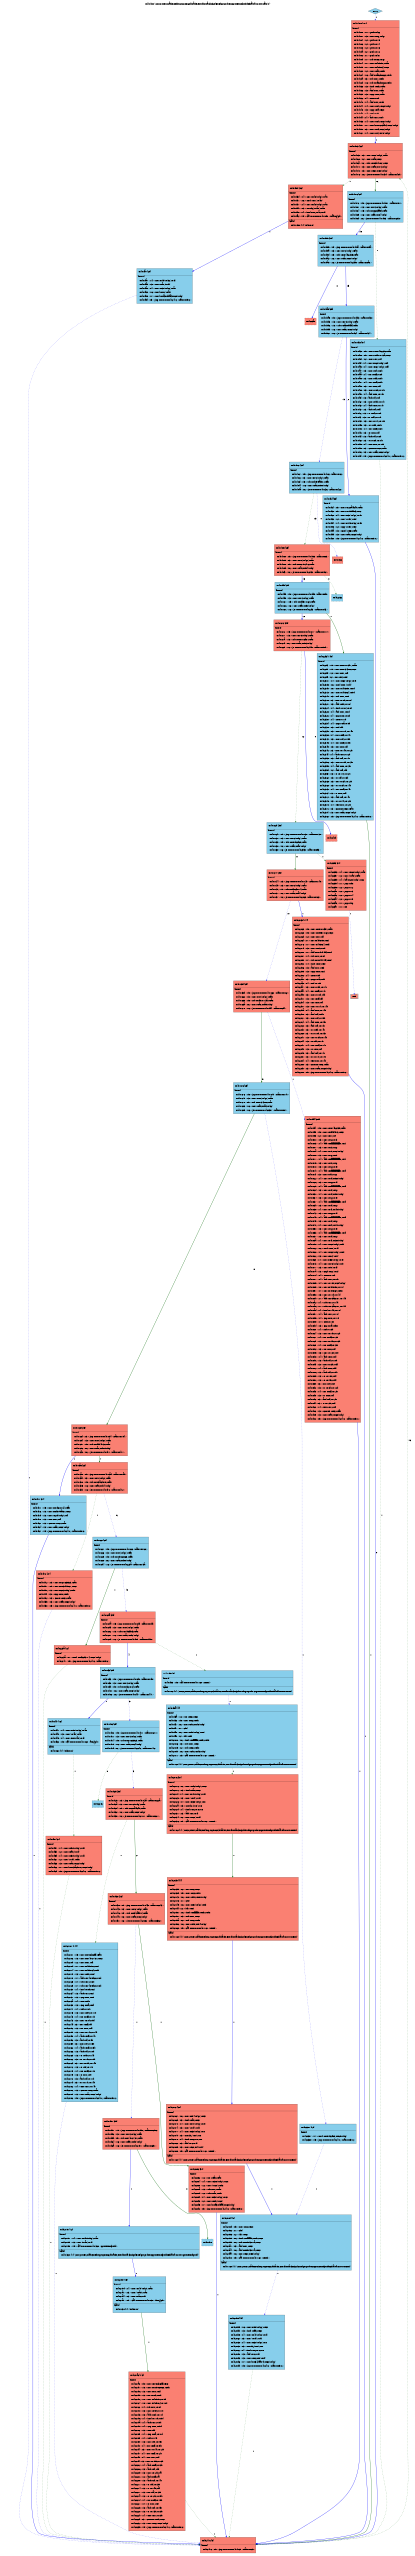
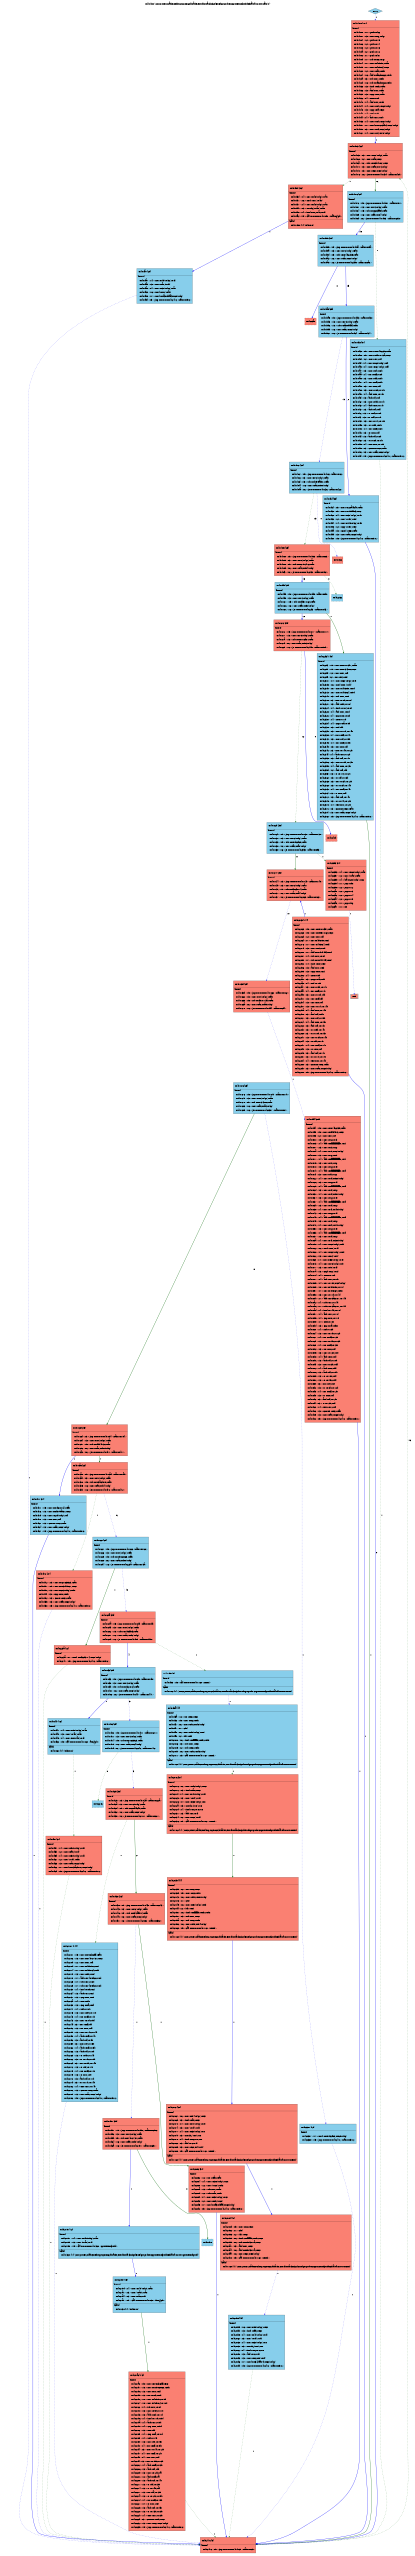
(300, 908) -> (303, 909)
(262, 1047) -> none
(311, 2179) -> (339, 2350)
(286, 2242) -> (286, 2242)
